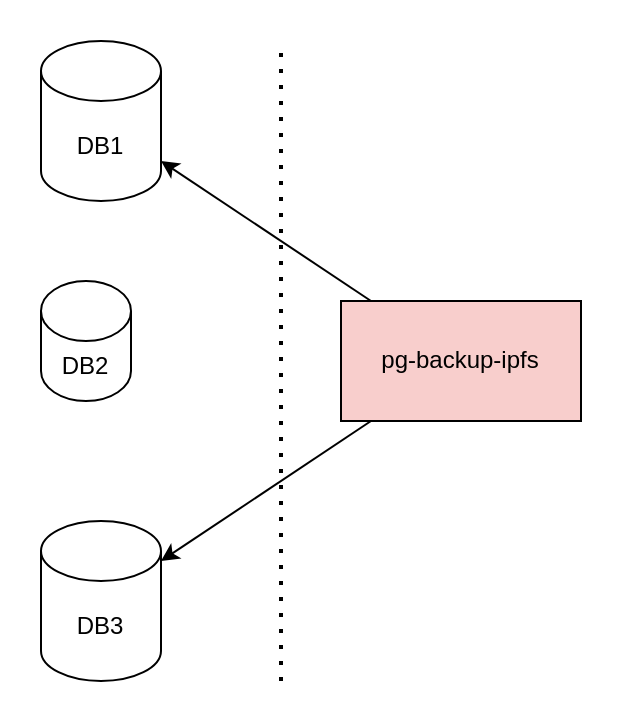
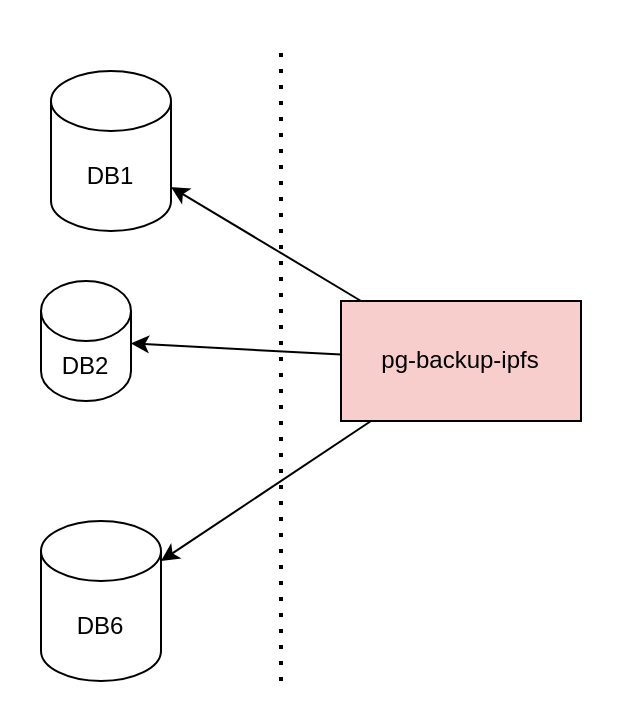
(101, 121) -> (111, 151)
none -> (243, 349)
(101, 627) -> (101, 627)
